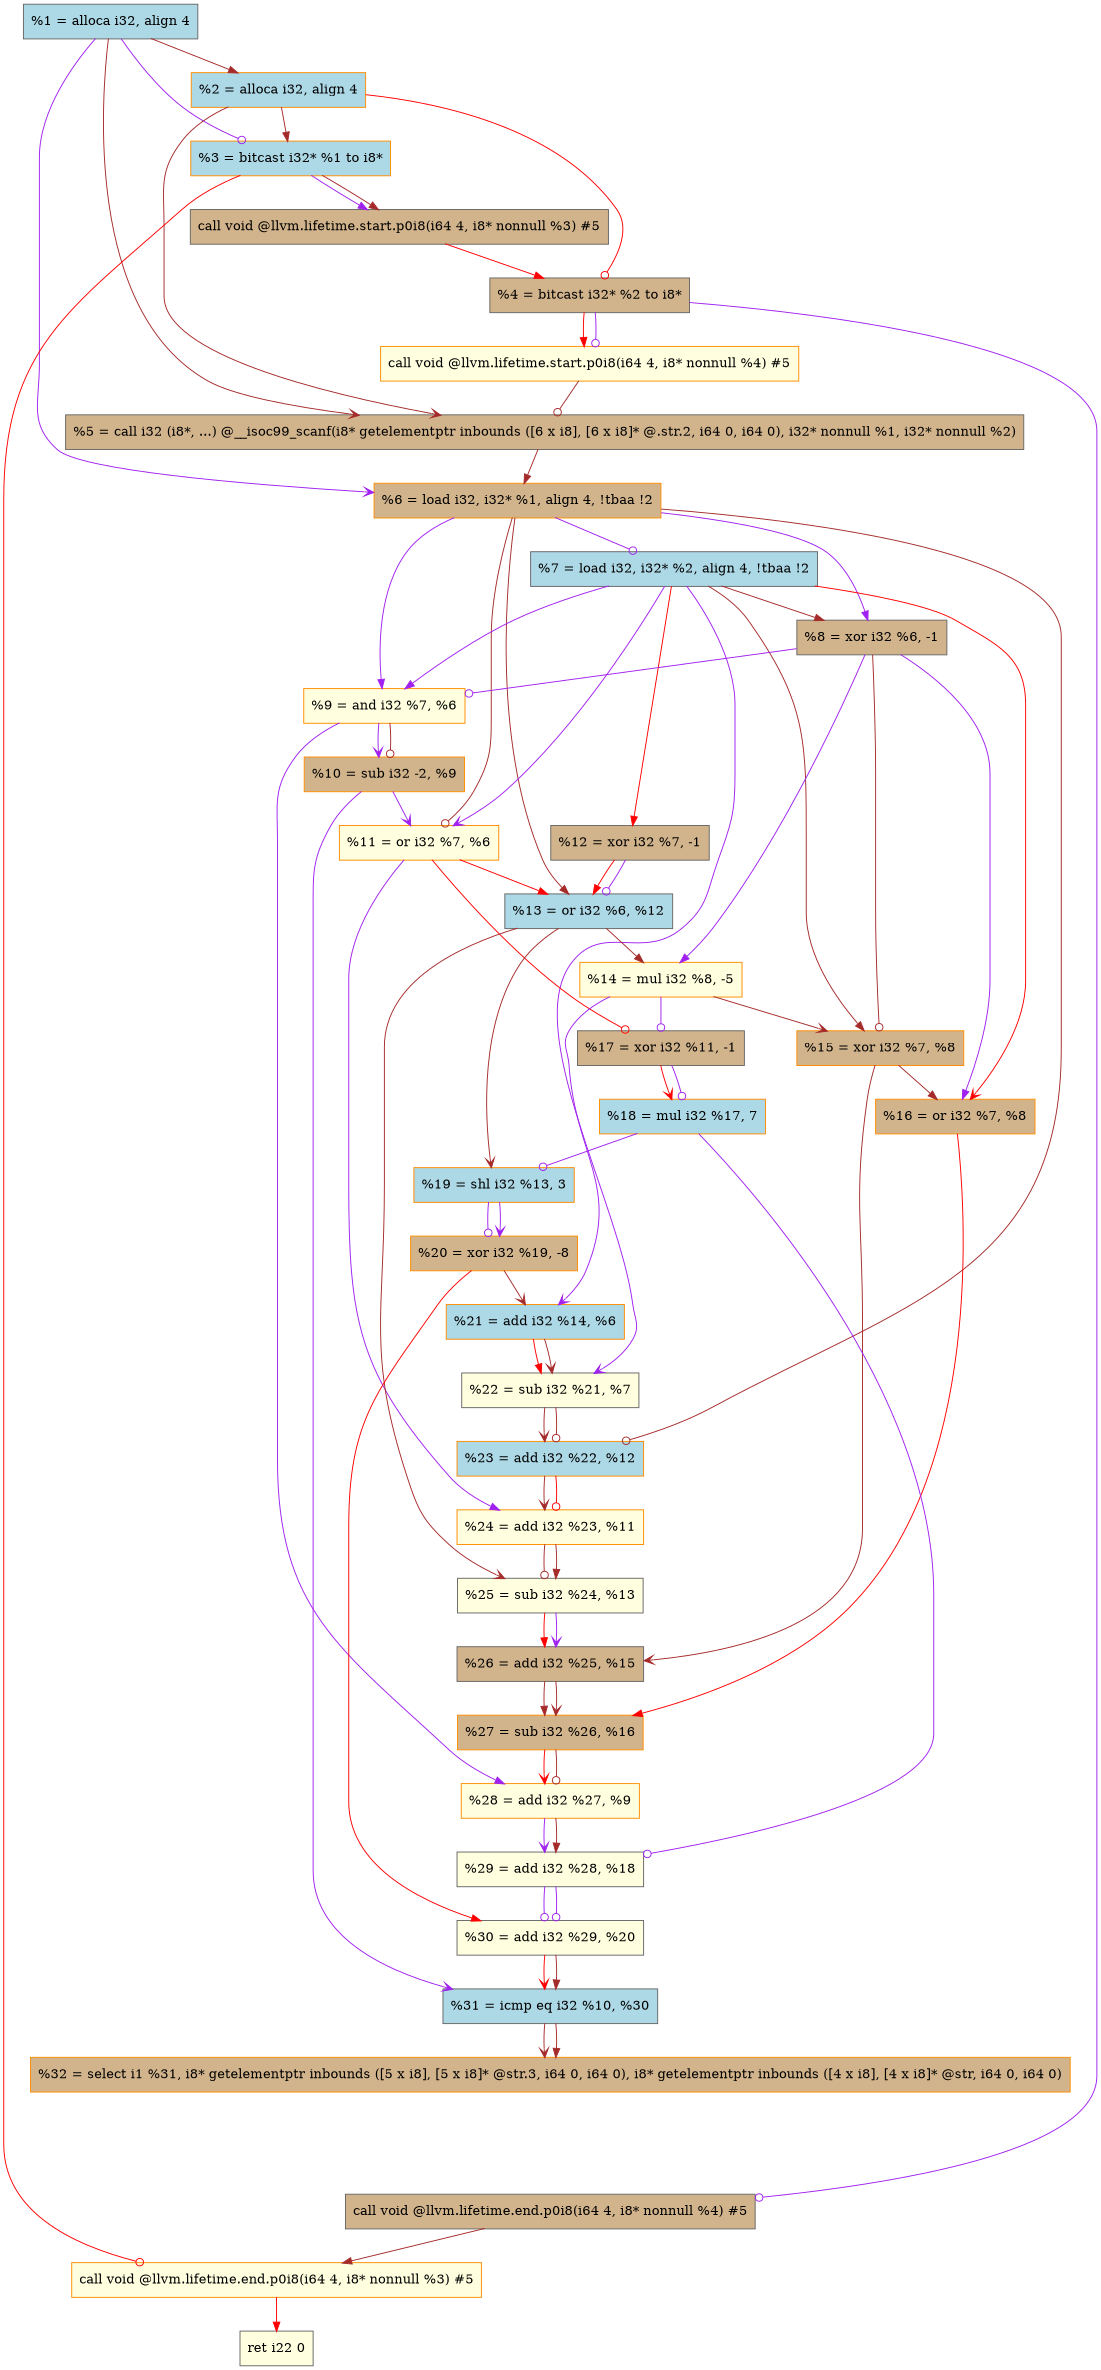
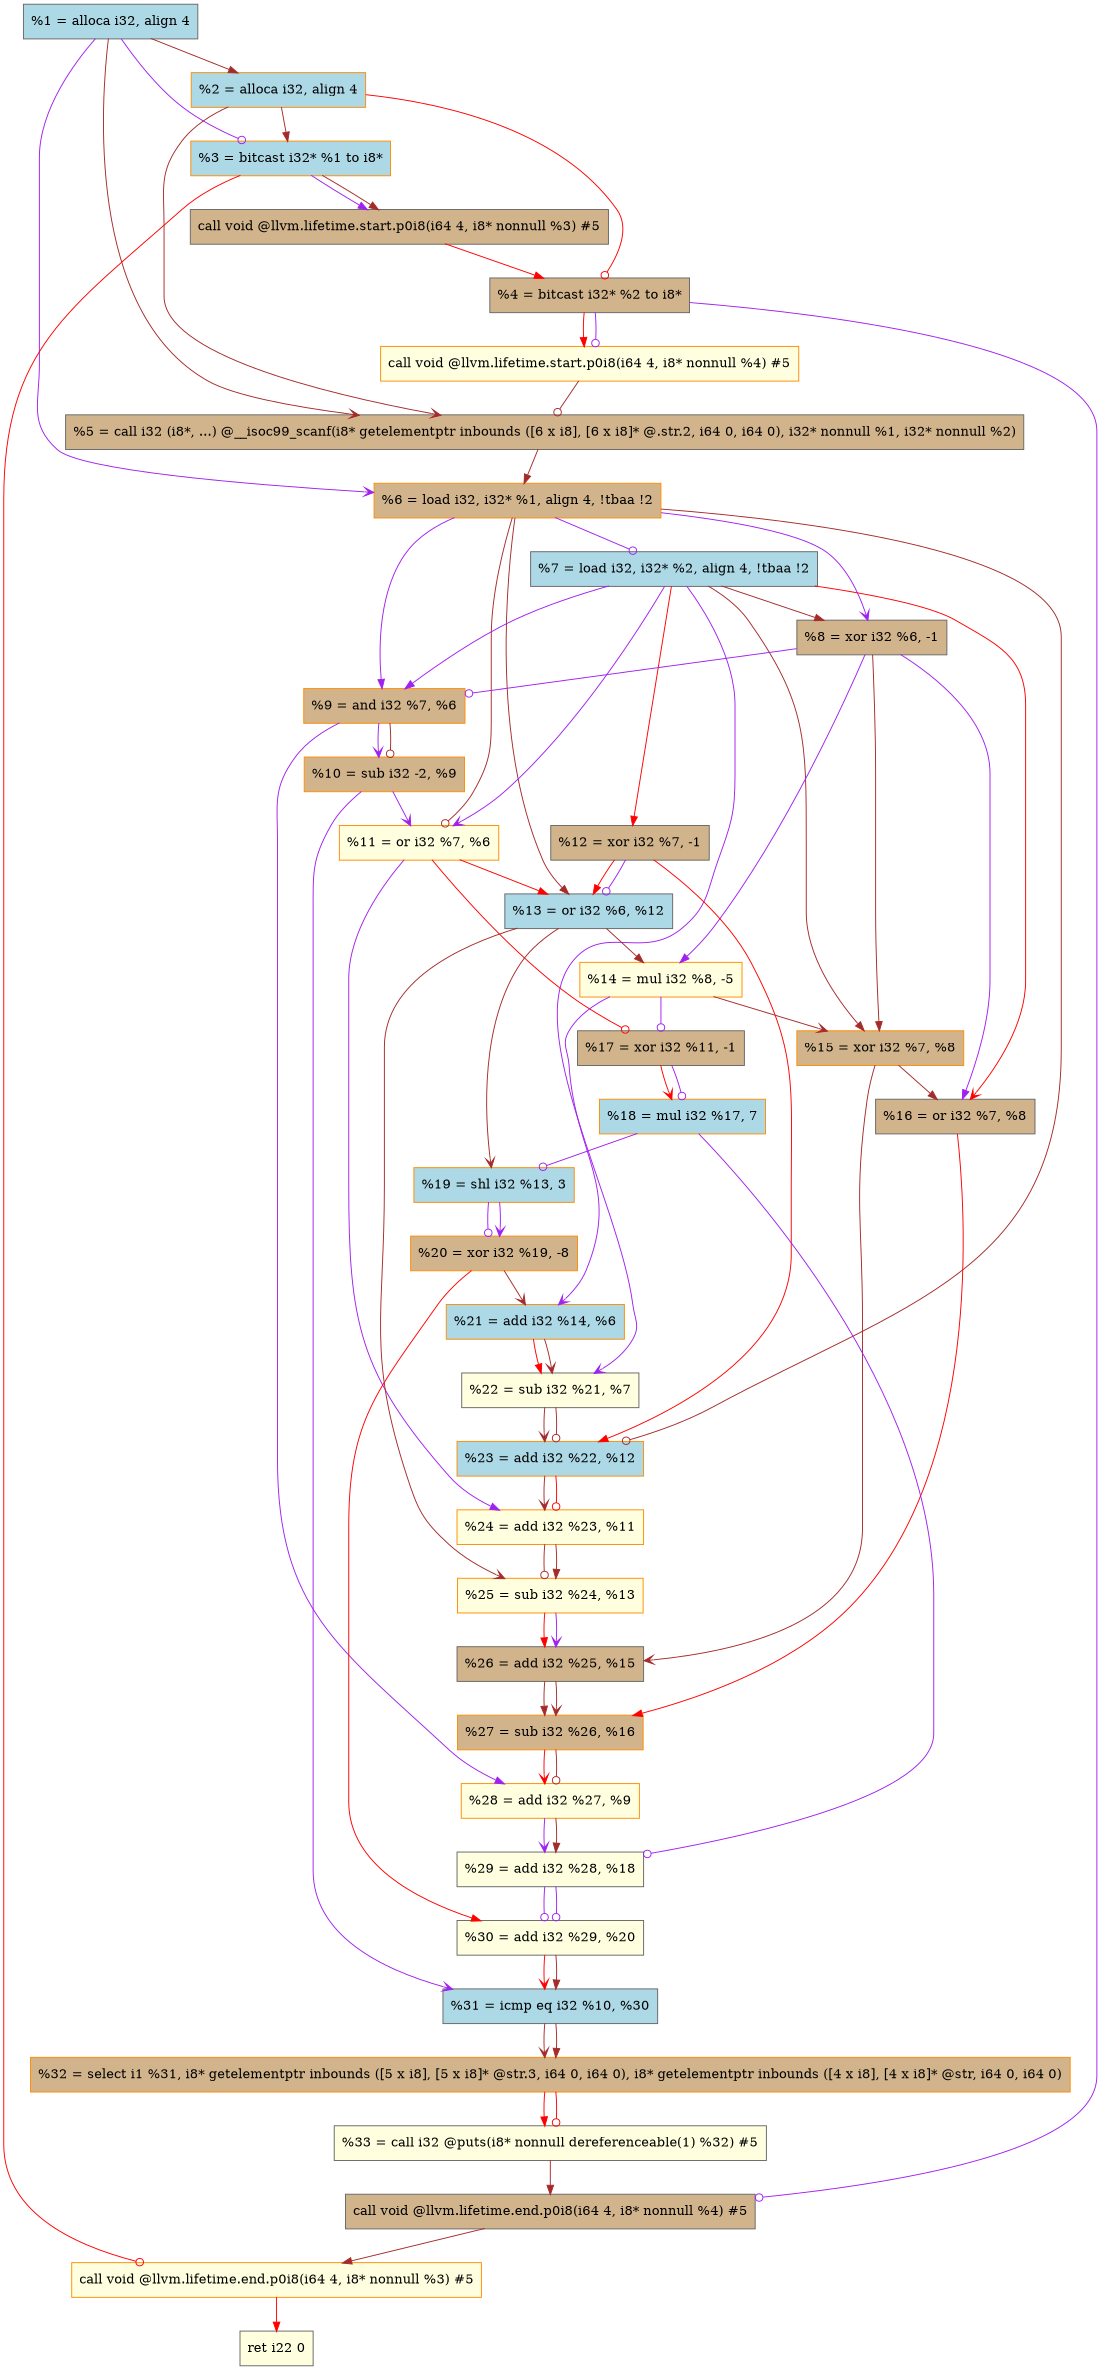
(781, 533) -> (781, 533)
(384, 706) -> (384, 706)
(876, 839) -> (876, 839)
(955, 1117) -> (955, 1117)
none -> (791, 1171)
(550, 1596) -> (550, 1596)
none -> (550, 2143)
